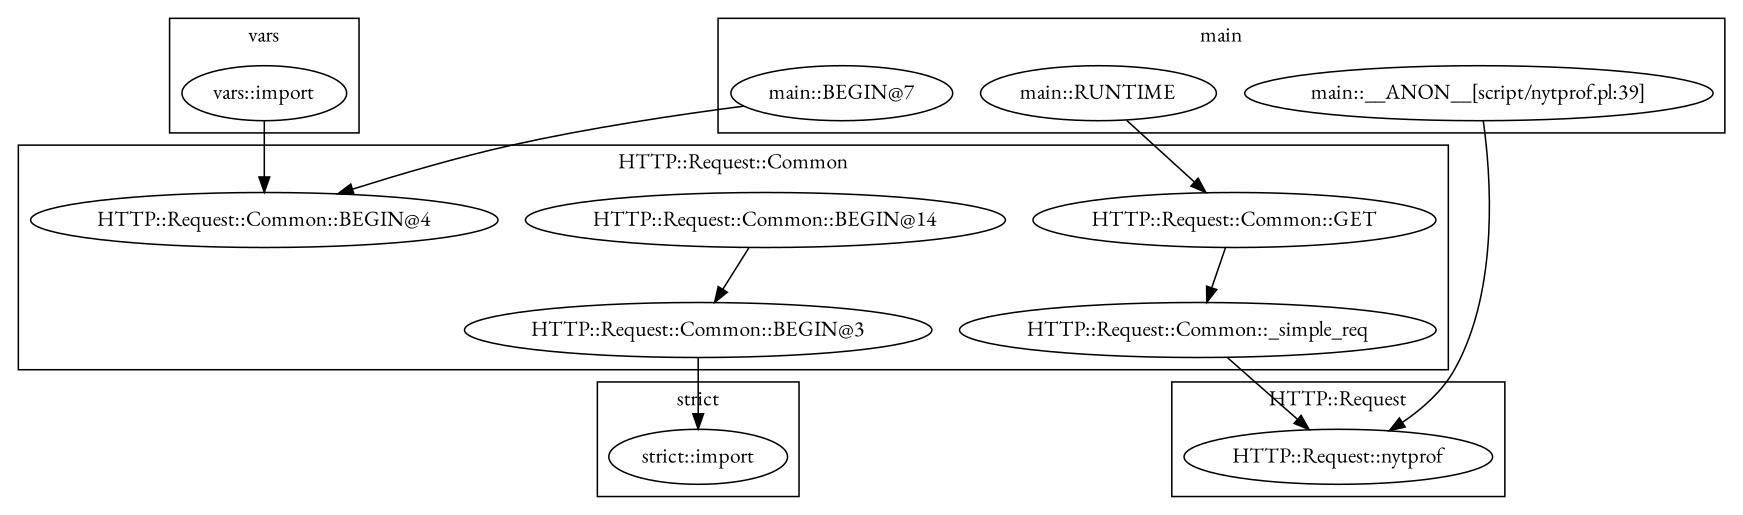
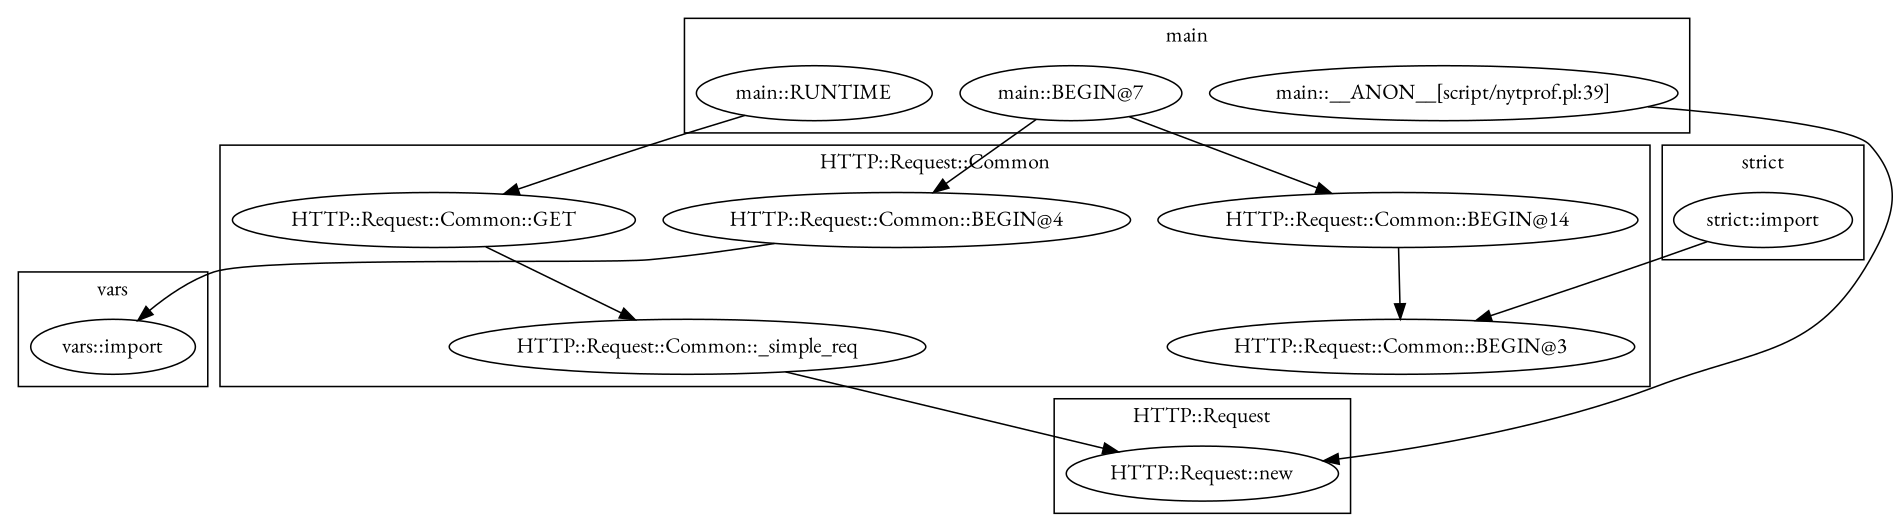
(264, 155) -> (457, 262)
none -> (1233, 156)
(698, 391) -> (1599, 279)
(1338, 457) -> (1202, 474)
